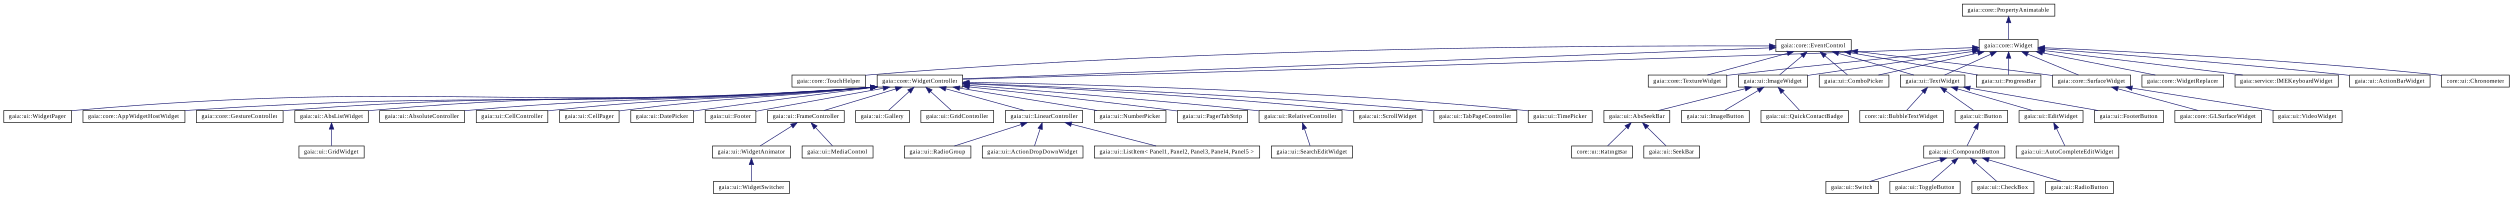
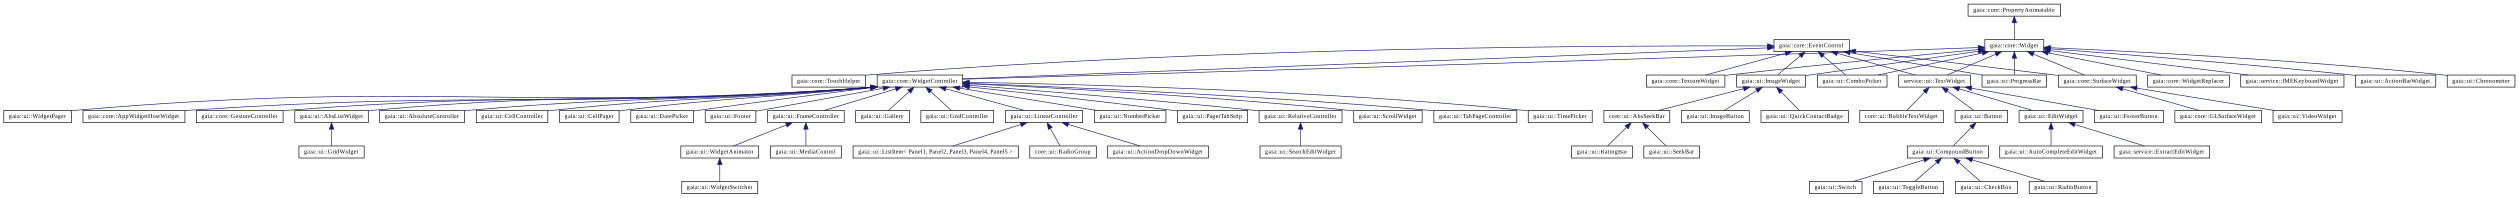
(1933, 81) -> (1935, 81)
(2475, 81) -> (2481, 81)
(1637, 117) -> (1637, 117)
(938, 152) -> (1063, 152)
(1602, 152) -> (1602, 152)
none -> (2162, 152)
